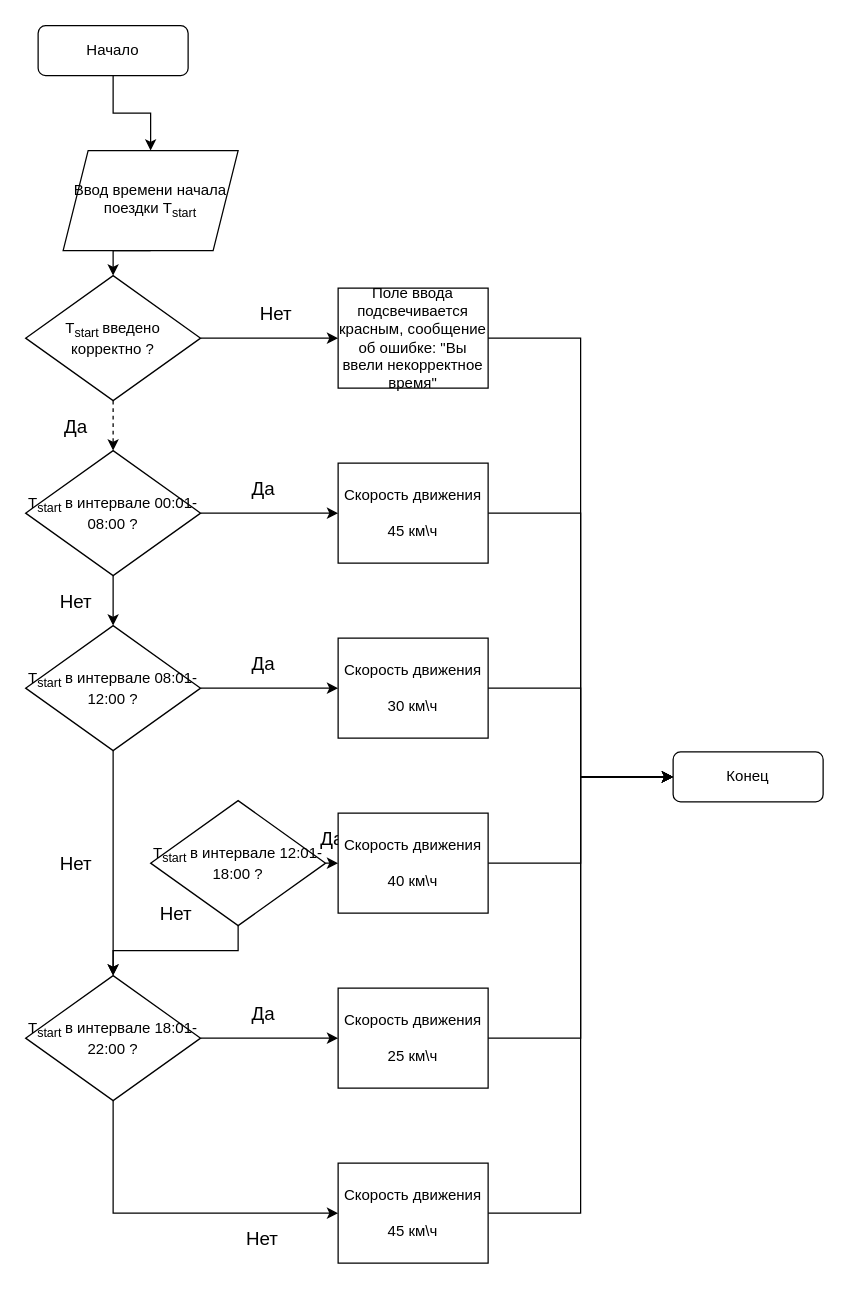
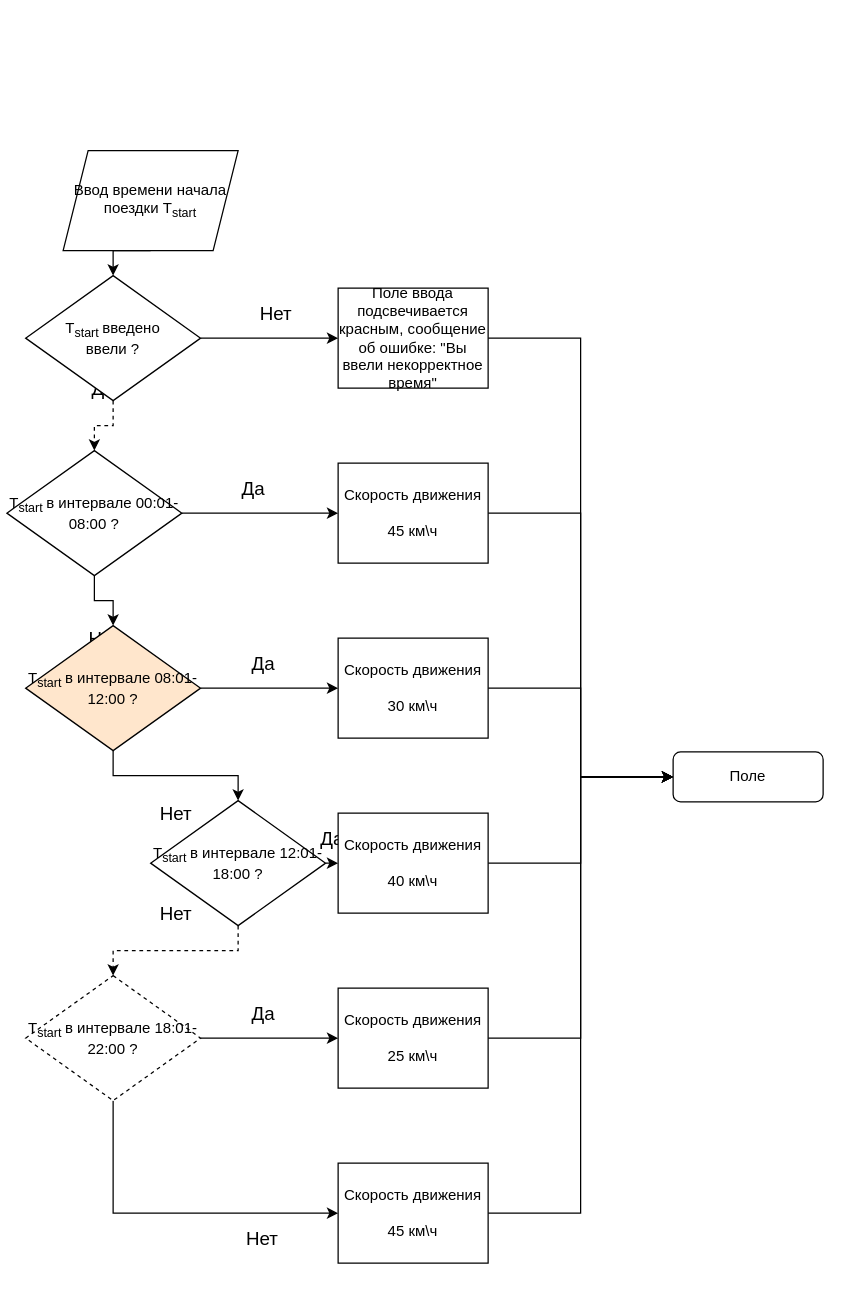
(113, 51) -> none
(127, 113) -> none
(113, 338) -> (113, 338)
(113, 513) -> (94, 513)
(113, 688) -> (113, 688)
(748, 777) -> (748, 777)
(113, 860) -> (182, 776)
(189, 951) -> (189, 951)
(113, 1038) -> (113, 1038)
